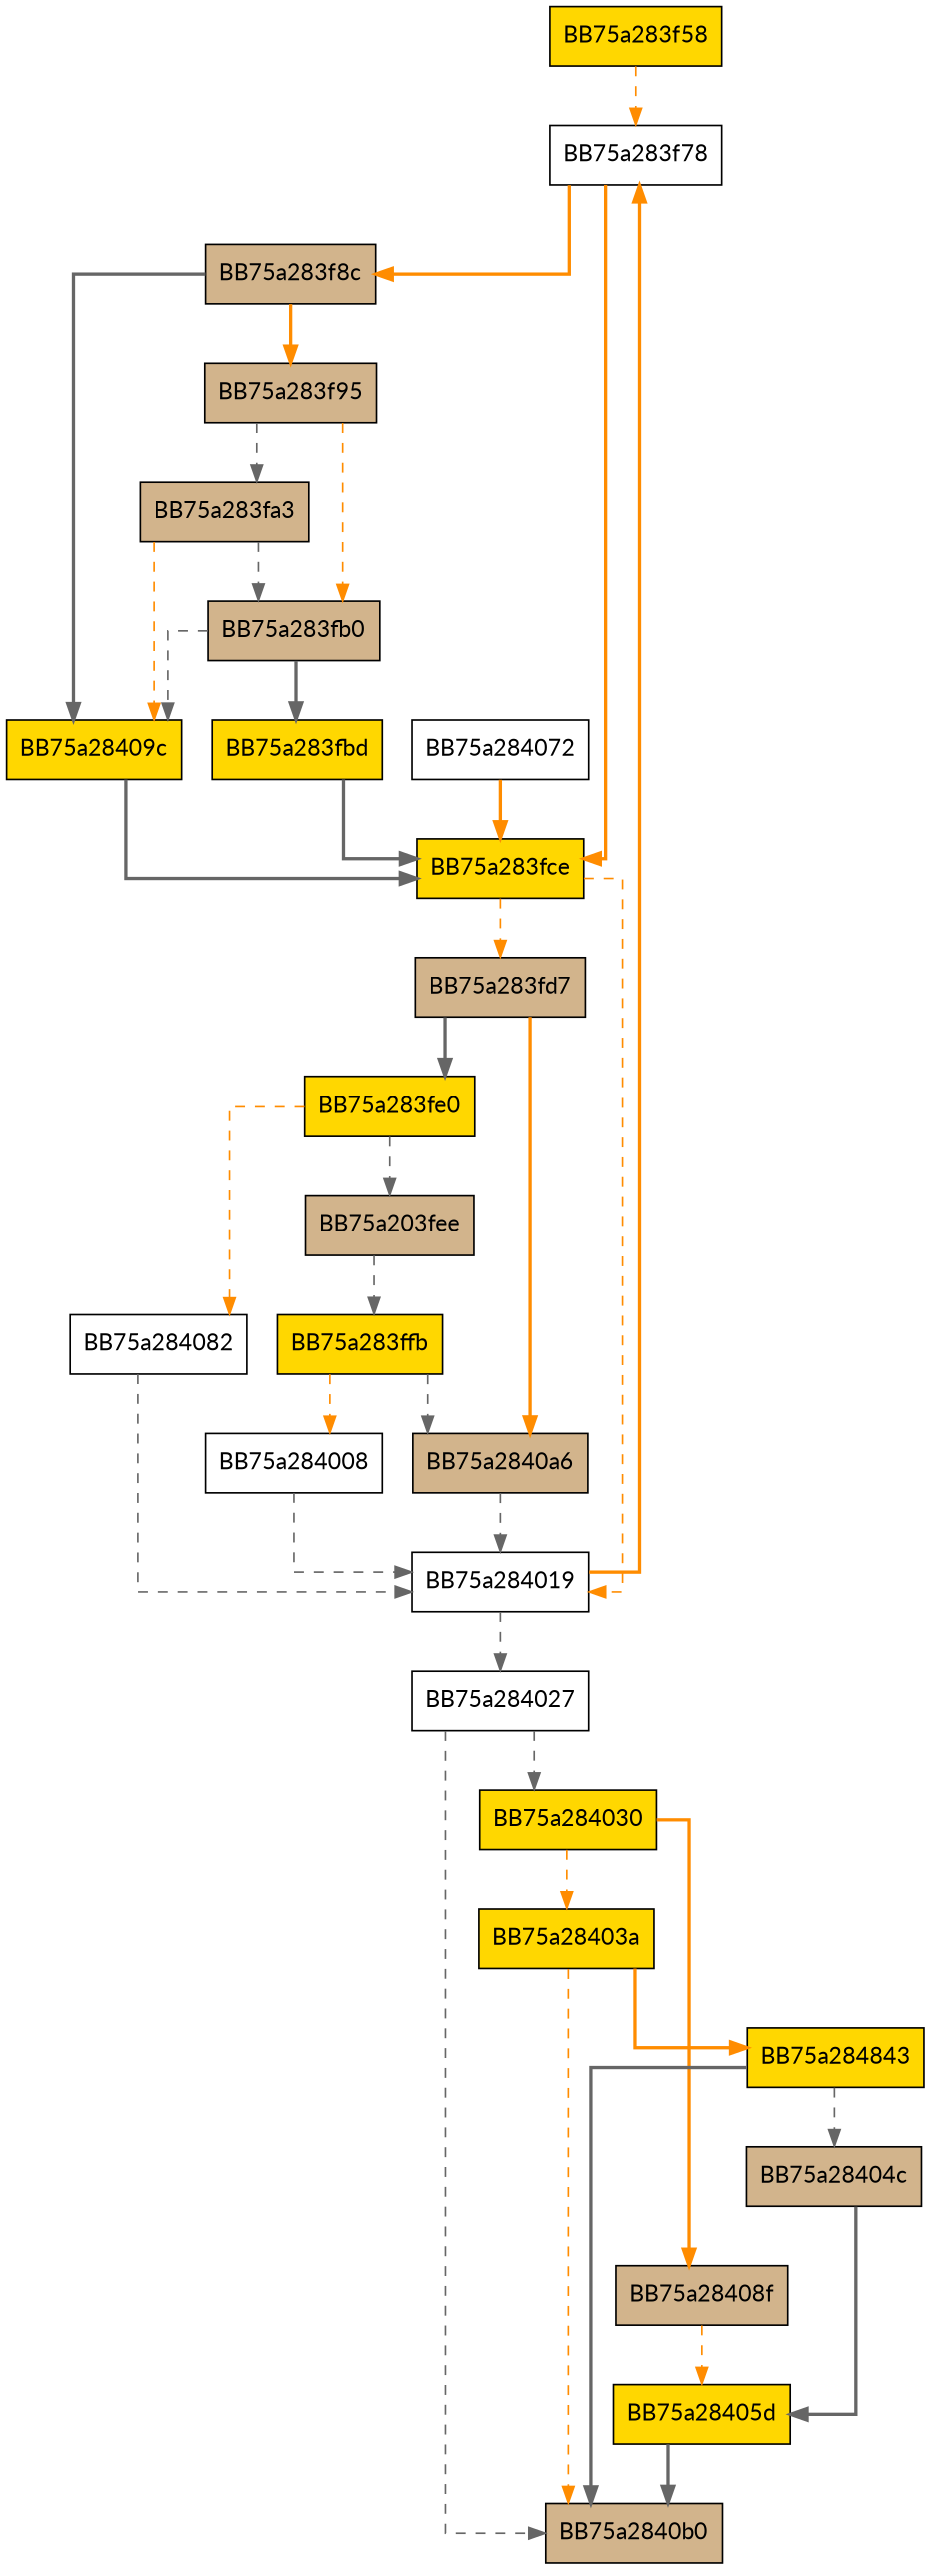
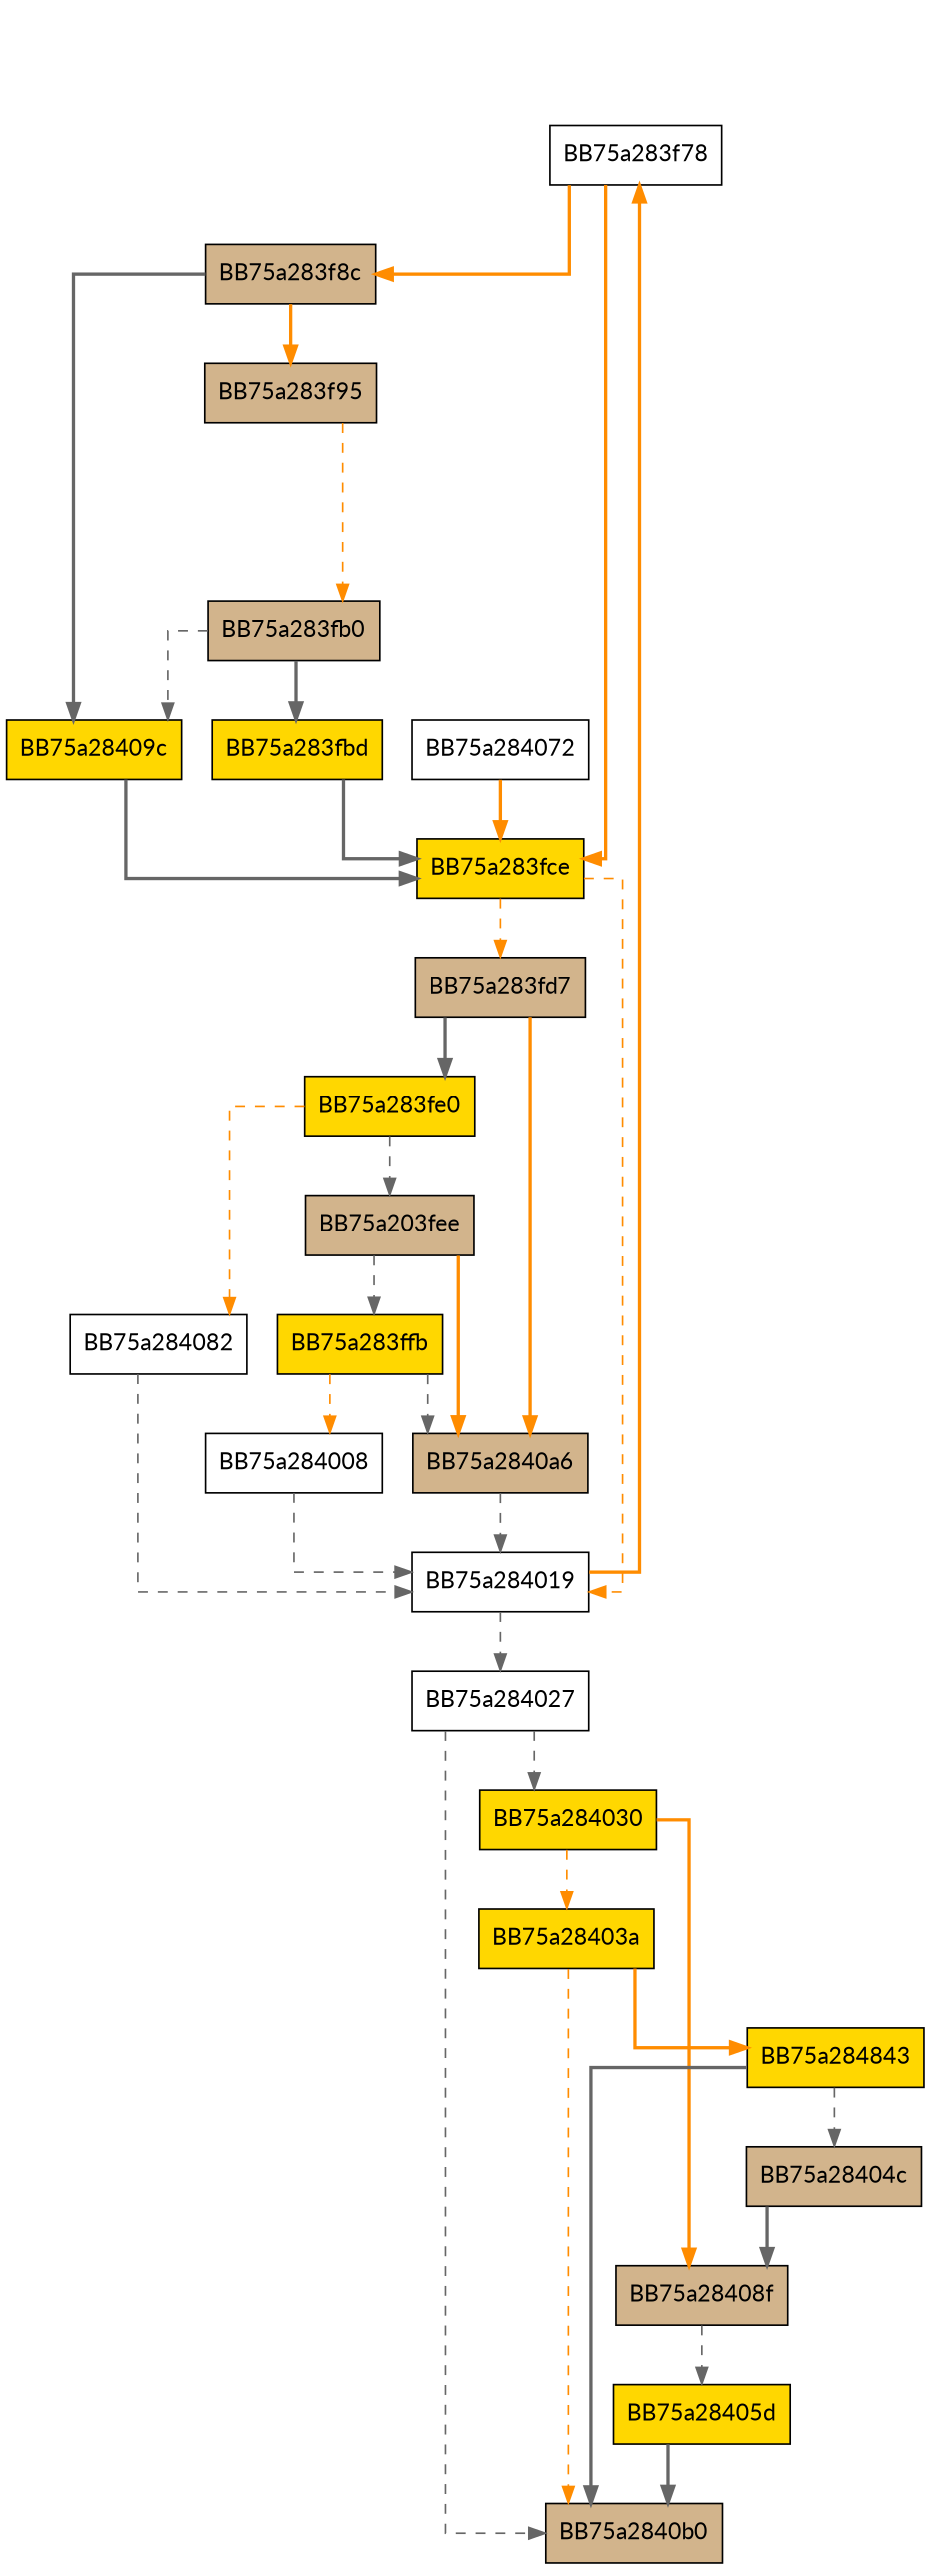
(636, 36) -> none
(225, 512) -> none
none -> (458, 1336)
(856, 2335) -> (767, 2228)
(702, 2346) -> (702, 2346)
